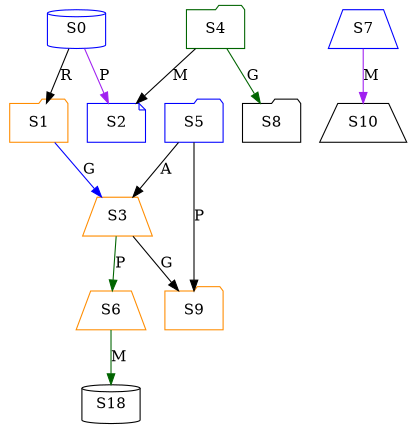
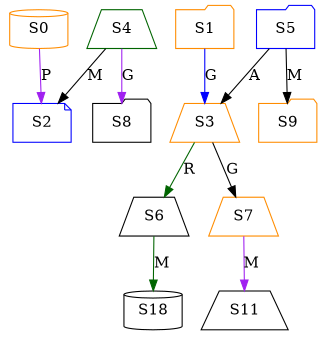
(77, 29) -> (39, 29)
(216, 29) -> (122, 29)
(363, 29) -> (244, 217)
(60, 71) -> none
(241, 71) -> (122, 71)
(363, 123) -> (245, 310)
(199, 217) -> (295, 76)
(152, 259) -> (222, 165)
(121, 264) -> (189, 170)
(111, 310) -> (154, 217)
